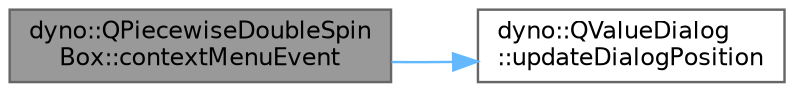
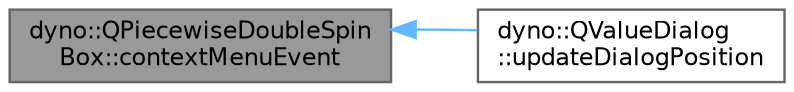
(422, 62) -> (447, 30)
